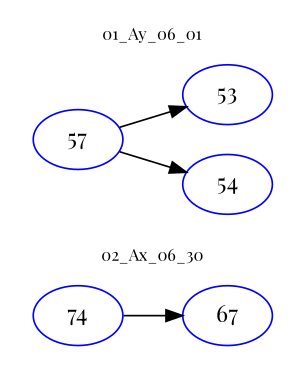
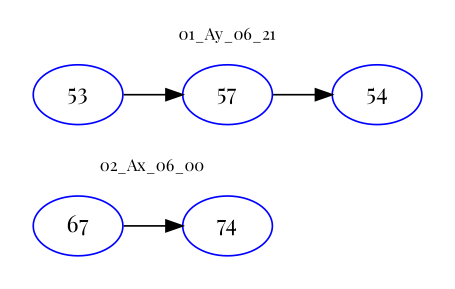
(153, 36) -> (228, 36)
(145, 120) -> (145, 95)
(153, 257) -> (153, 167)
(145, 316) -> (145, 226)
